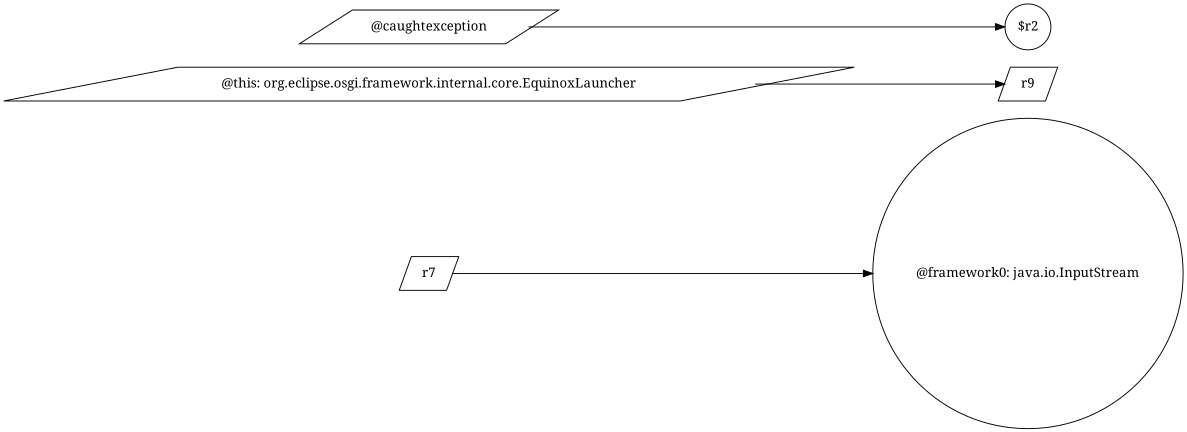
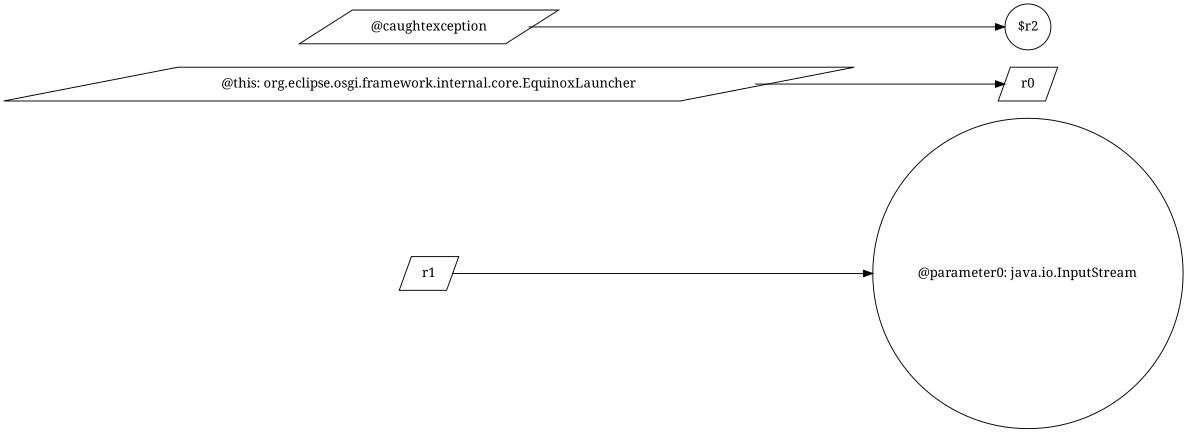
(1028, 84) -> (1028, 84)
(429, 273) -> (429, 273)
(1028, 273) -> (1028, 273)
